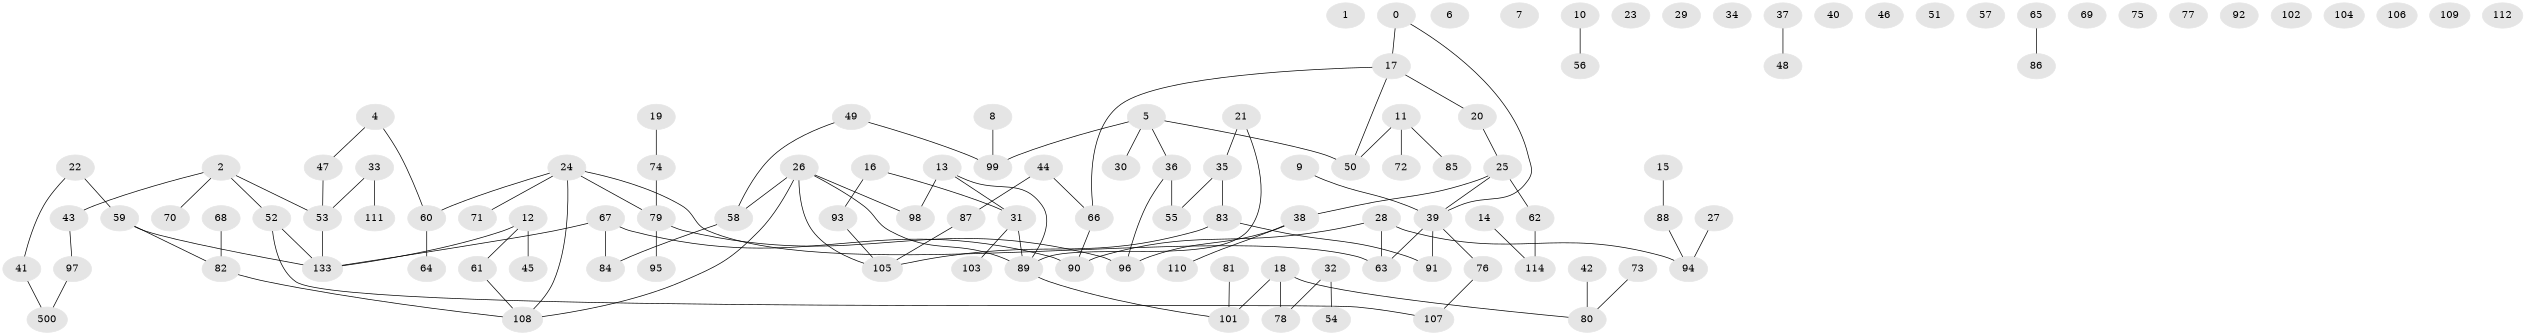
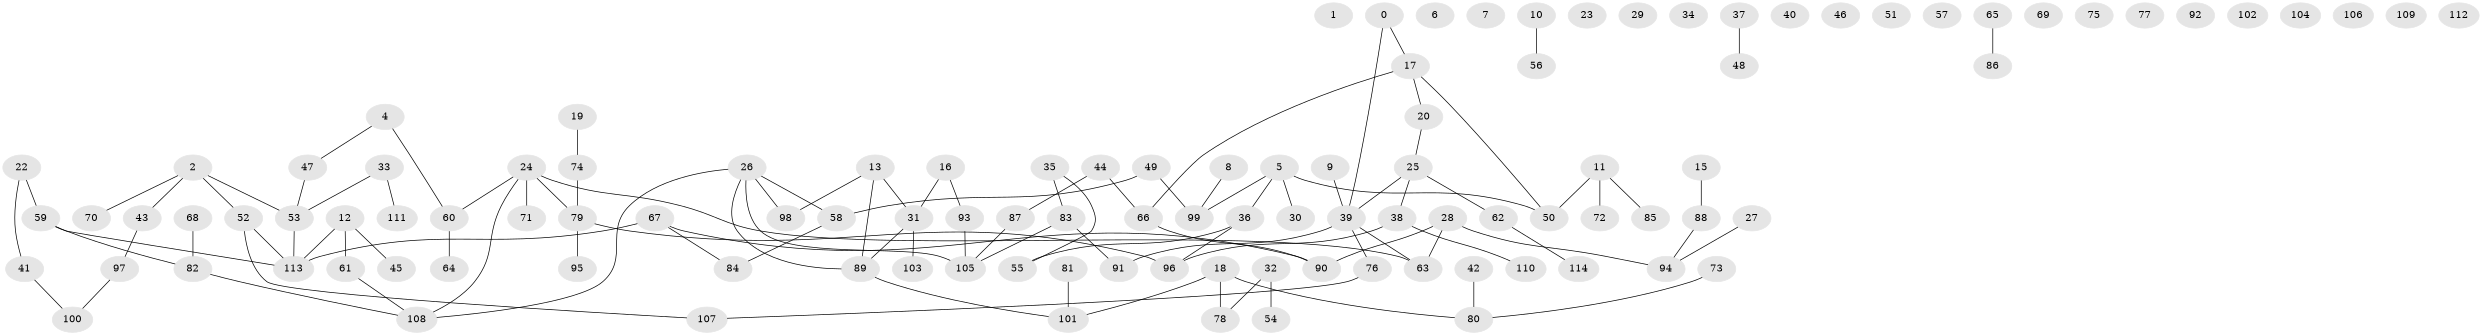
(1241, 117) -> none
(1484, 218) -> none
(323, 269) -> (294, 269)
(47, 320) -> (73, 320)
